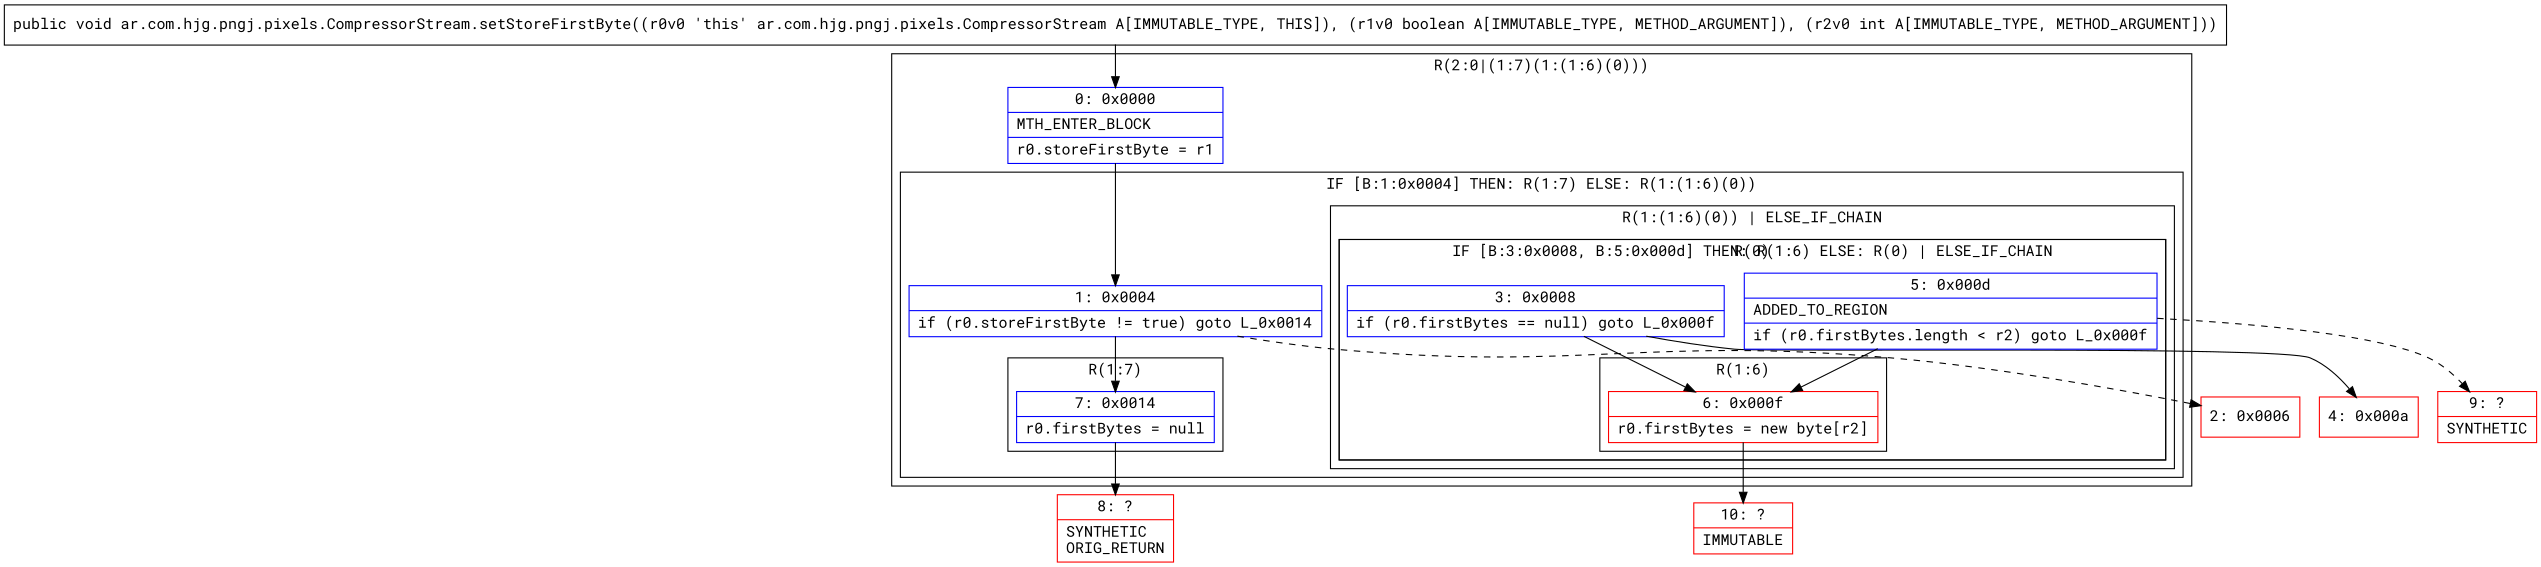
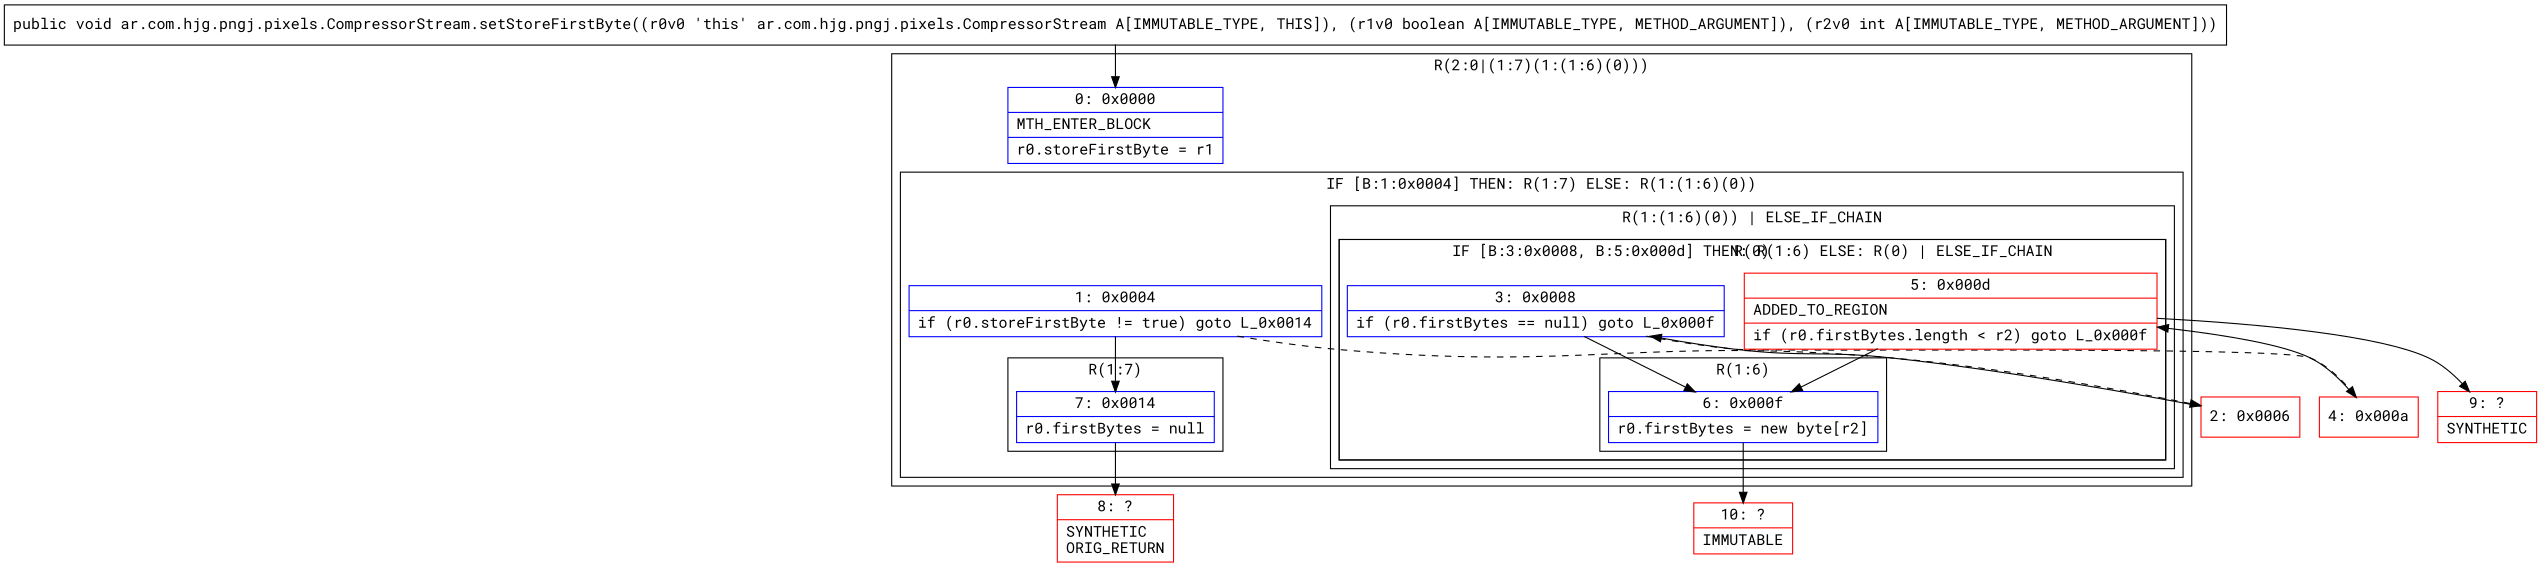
(1115, 219) -> none
(1951, 311) -> (1951, 311)
(2315, 332) -> (2315, 332)
none -> (2270, 345)
(2003, 350) -> (2003, 350)
none -> (1932, 363)
(1743, 417) -> (1743, 417)
